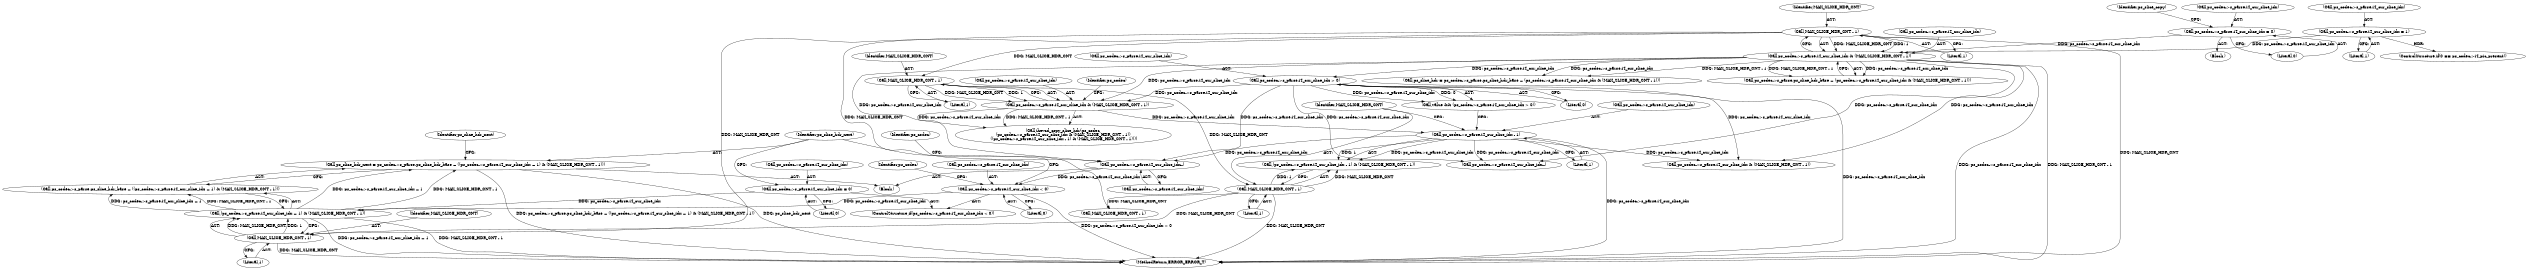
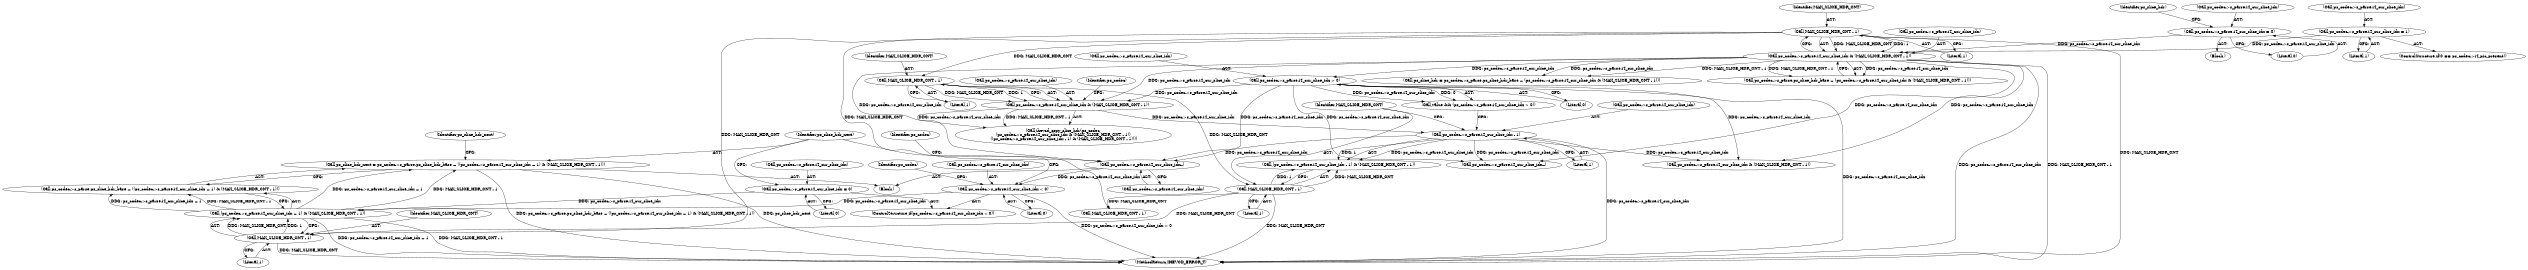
(2142, 8) -> (2143, 8)
(2420, 44) -> (2419, 44)
(1171, 263) -> (1171, 263)
